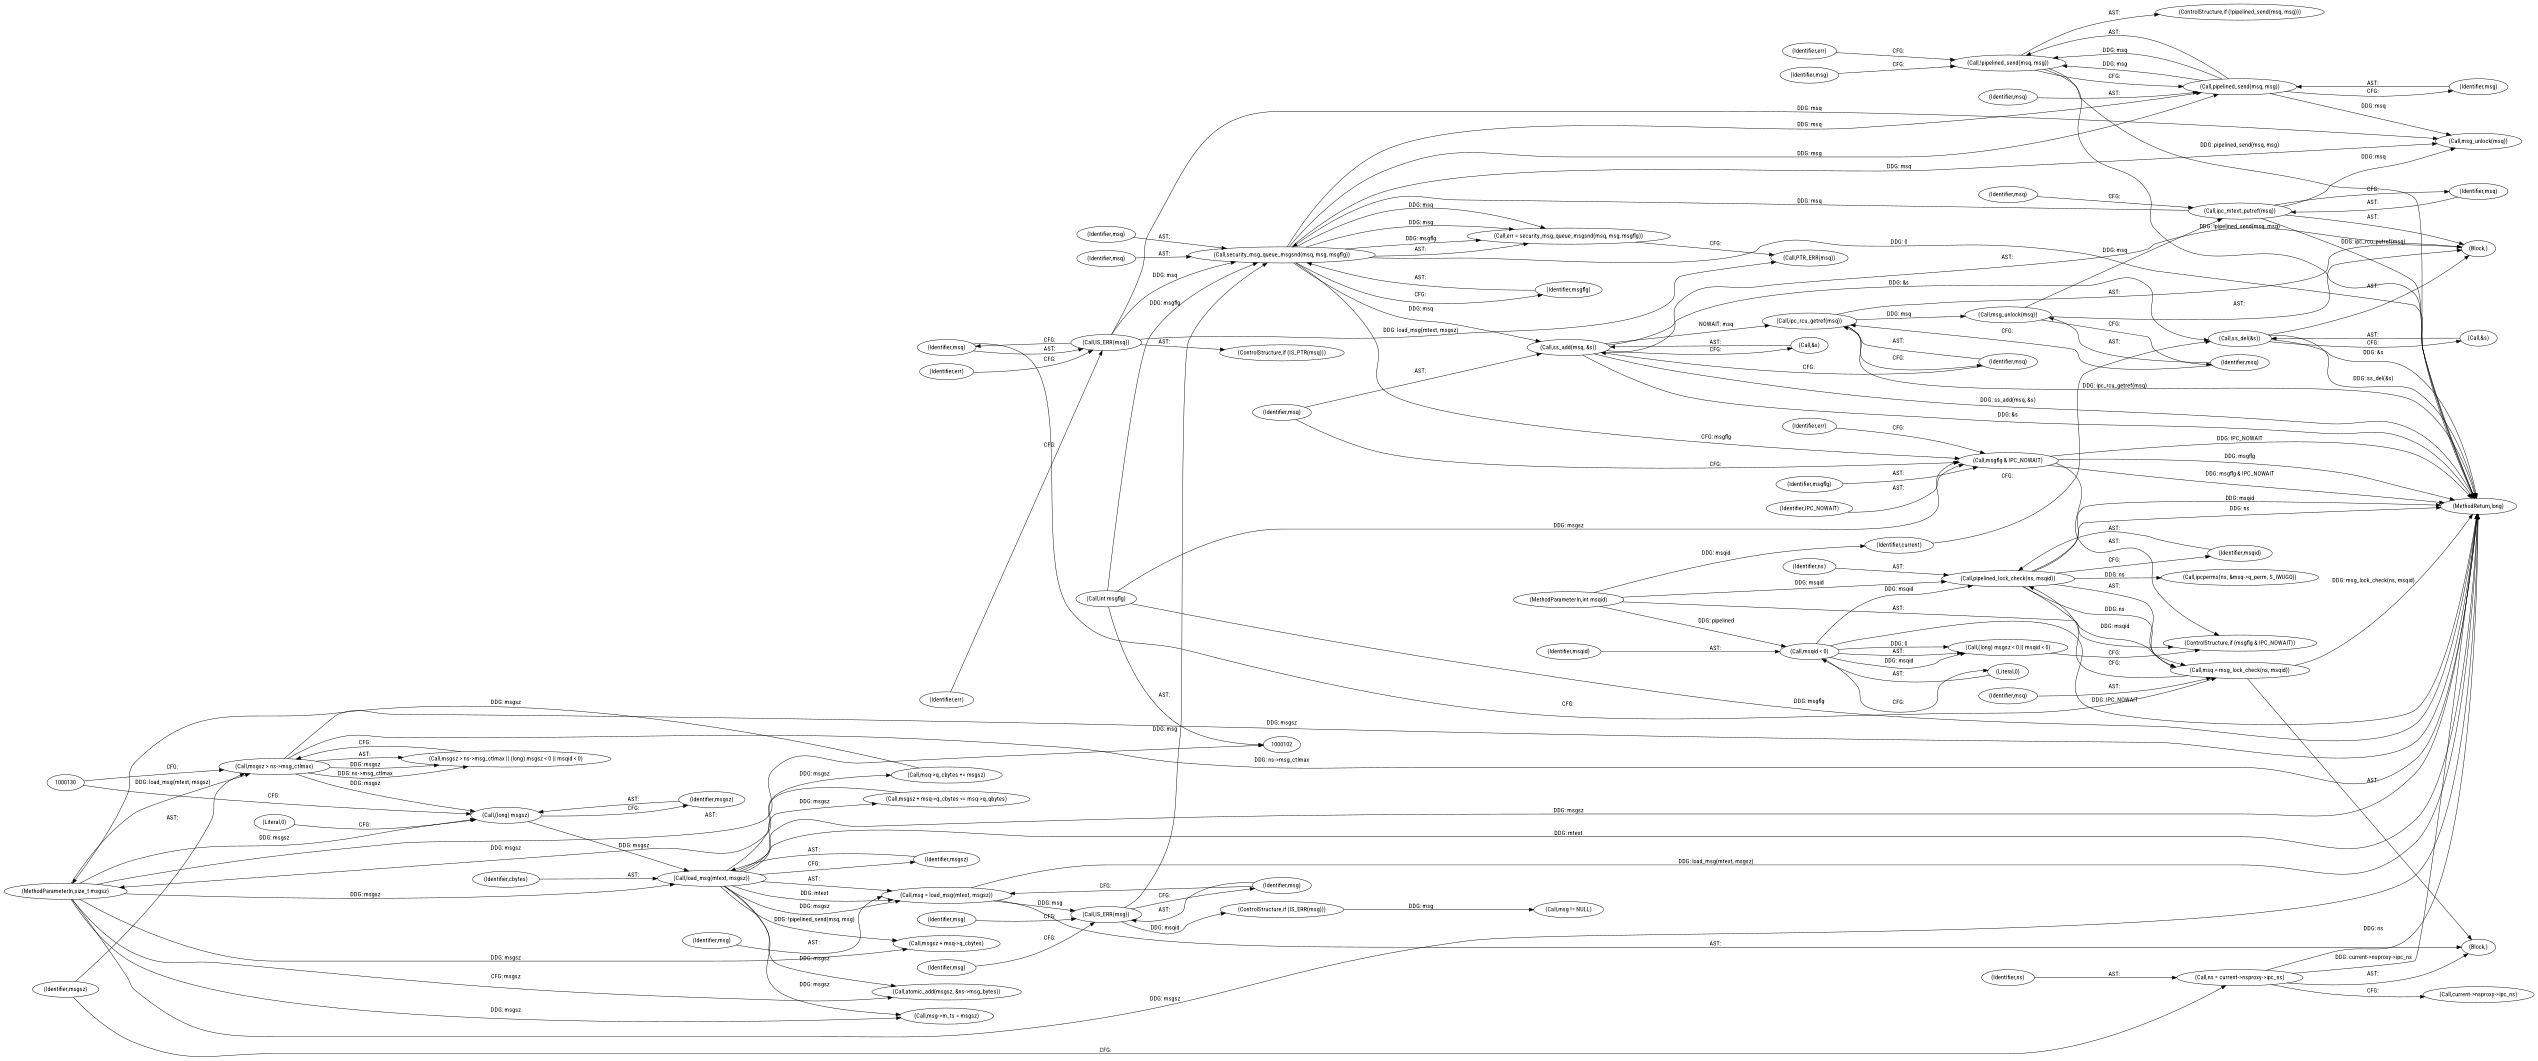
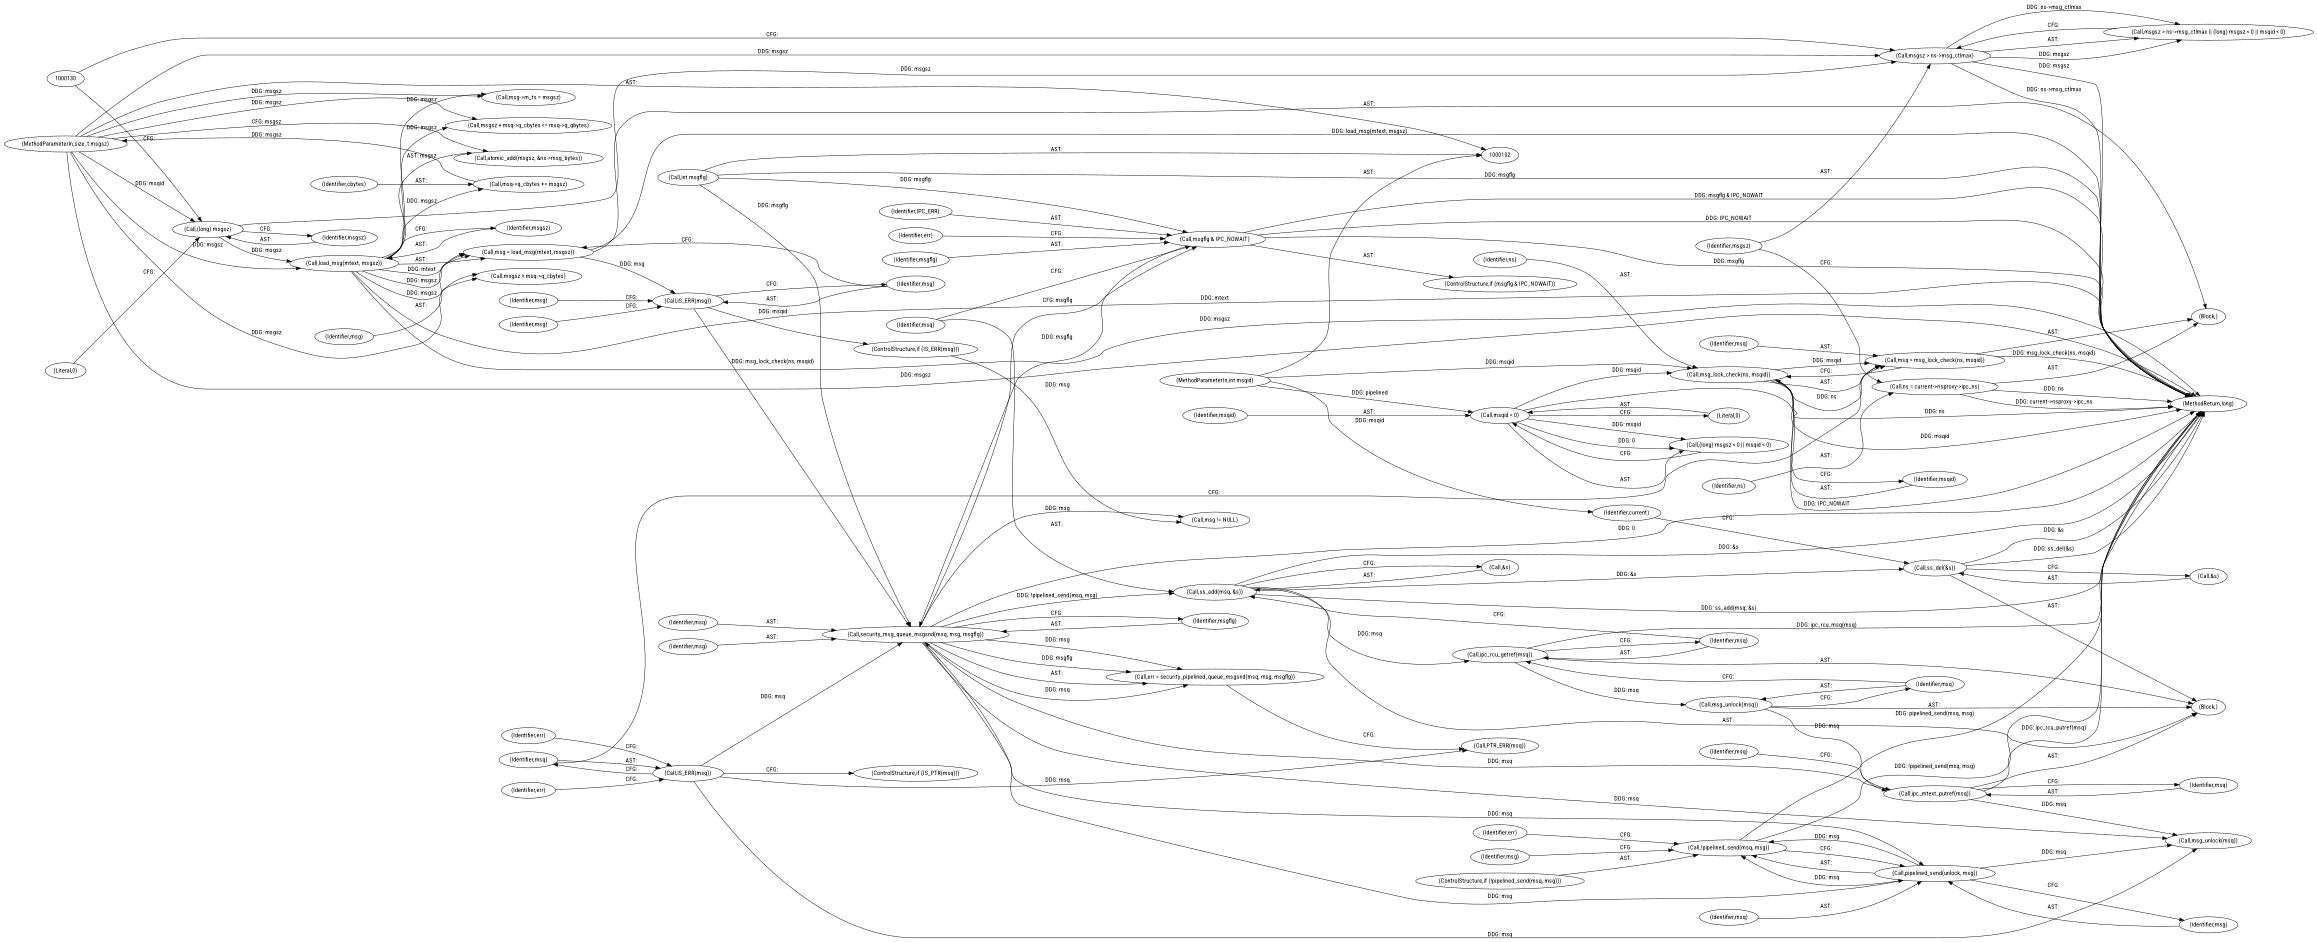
(2085, 27) -> (1626, 867)
(2240, 87) -> (1935, 873)
(1569, 236) -> (1215, 677)
(1421, 309) -> (1058, 595)
(1716, 324) -> (1370, 634)
(1421, 330) -> (1058, 780)
(1165, 342) -> (773, 770)
none -> (1026, 372)
(2115, 386) -> (1827, 625)
(1809, 508) -> (916, 212)
none -> (1024, 517)
(1569, 526) -> (916, 180)
(2240, 577) -> none
(2008, 579) -> (1729, 375)
(1901, 613) -> (1336, 244)
(2123, 657) -> (1606, 459)
(1165, 729) -> (773, 362)
(173, 782) -> (773, 52)
(382, 796) -> (1010, 75)
(274, 838) -> (150, 184)
(531, 858) -> (286, 105)
(596, 879) -> (423, 184)
(815, 920) -> (422, 293)
(815, 959) -> (422, 156)
(2479, 995) -> none
